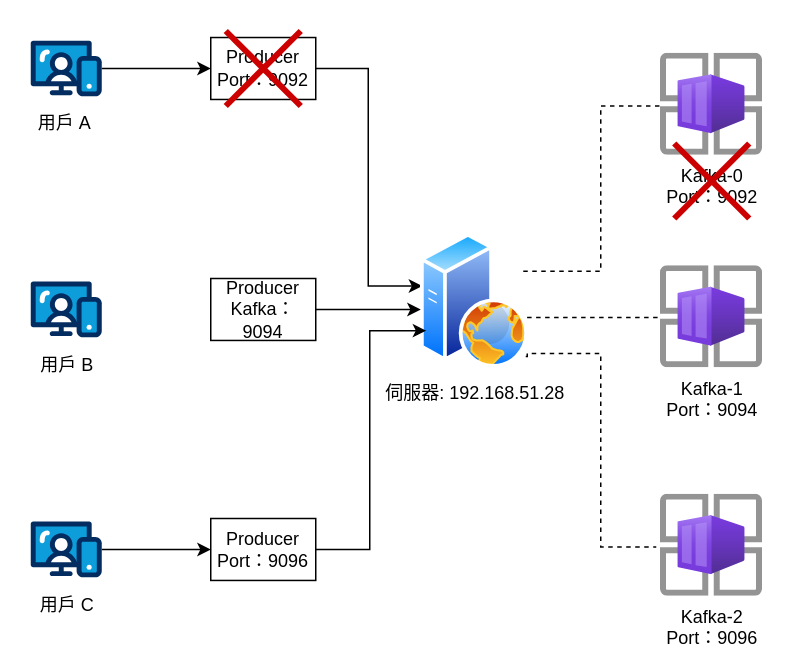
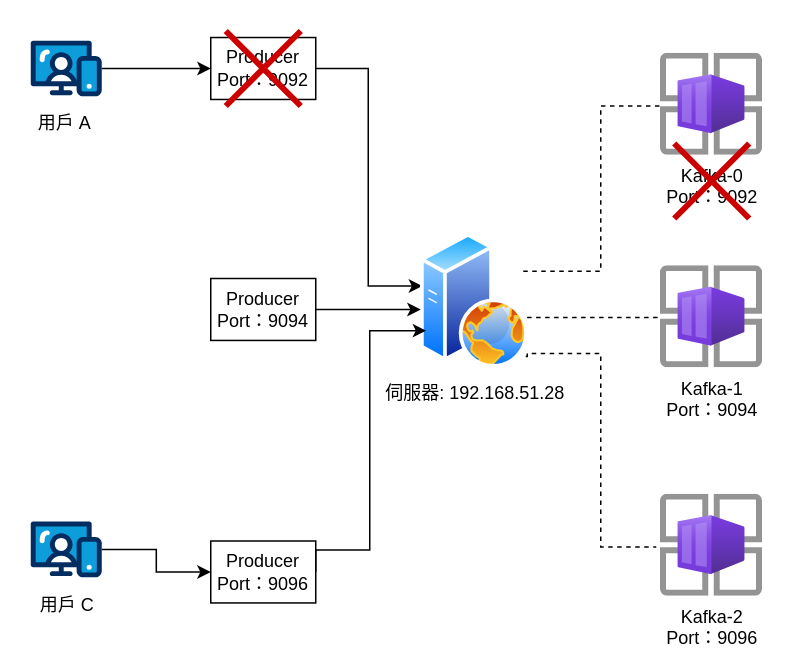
(66, 309) -> none
(263, 310) -> (263, 310)
(263, 549) -> (263, 572)
